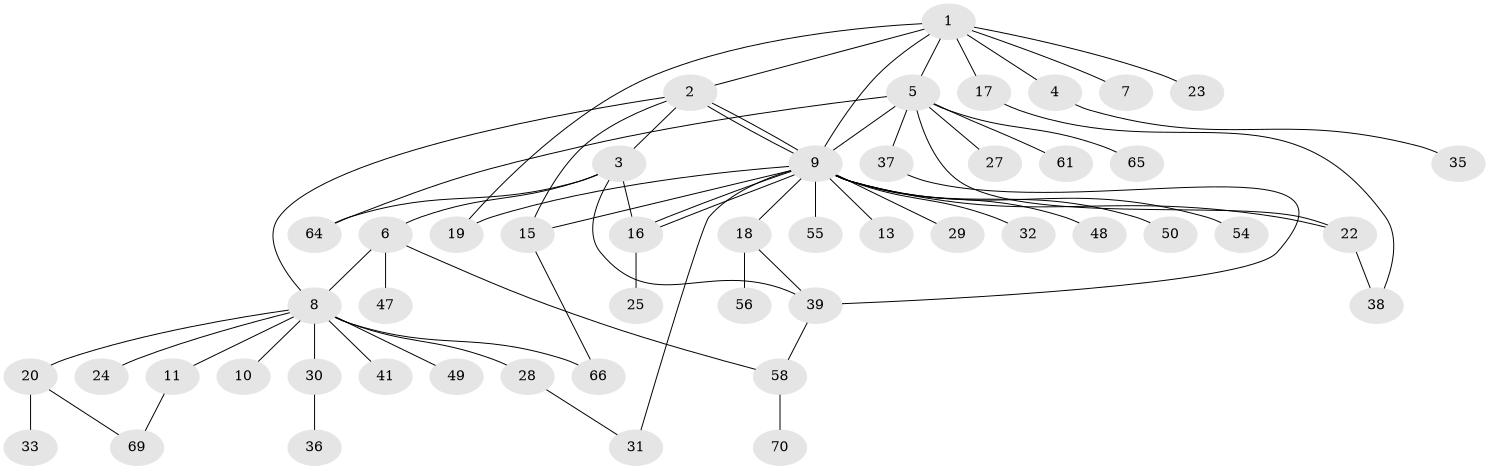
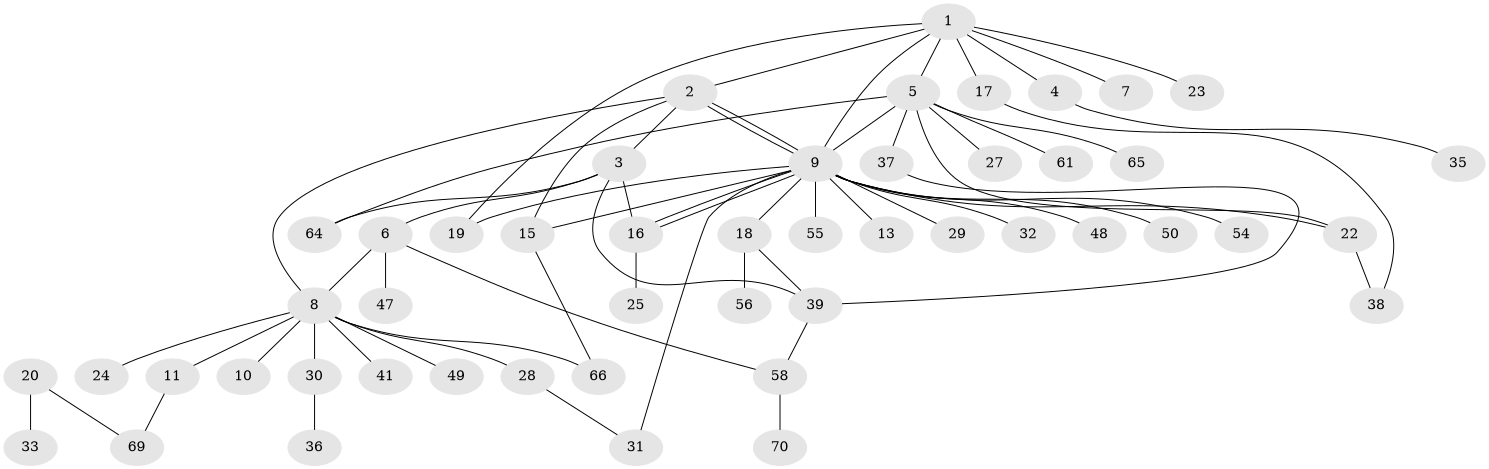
(168, 332) -> none
